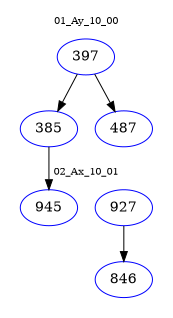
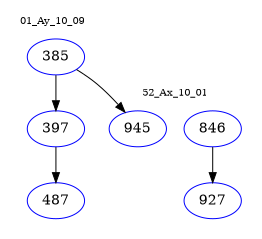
(86, 21) -> (52, 21)
(70, 88) -> (56, 88)
(86, 172) -> (175, 93)
(124, 239) -> (213, 160)
